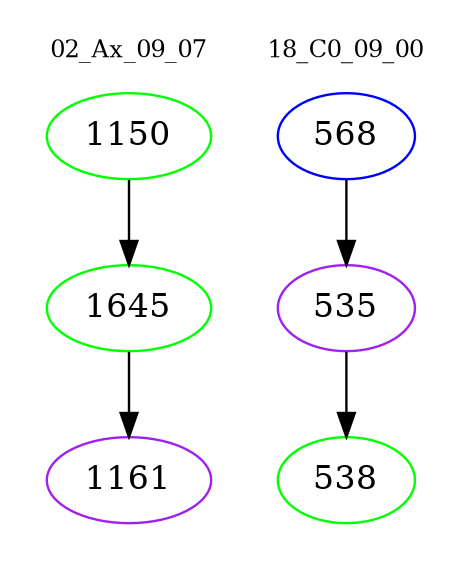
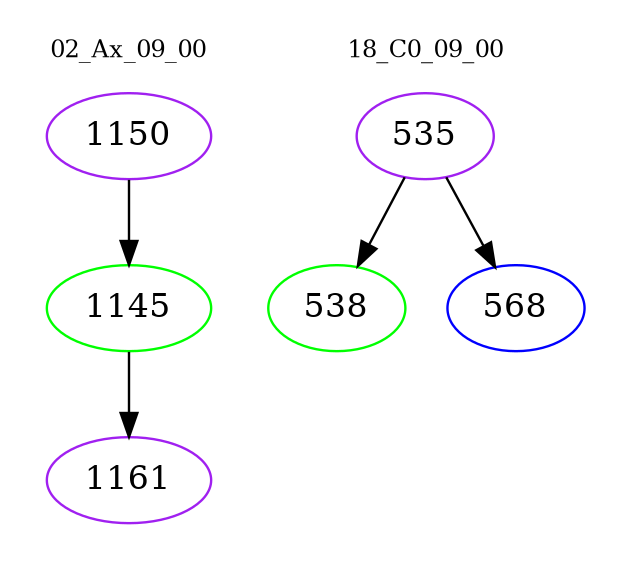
(129, 51) -> (129, 51)
(129, 136) -> (129, 136)
(346, 210) -> (465, 211)
(129, 308) -> (129, 308)
